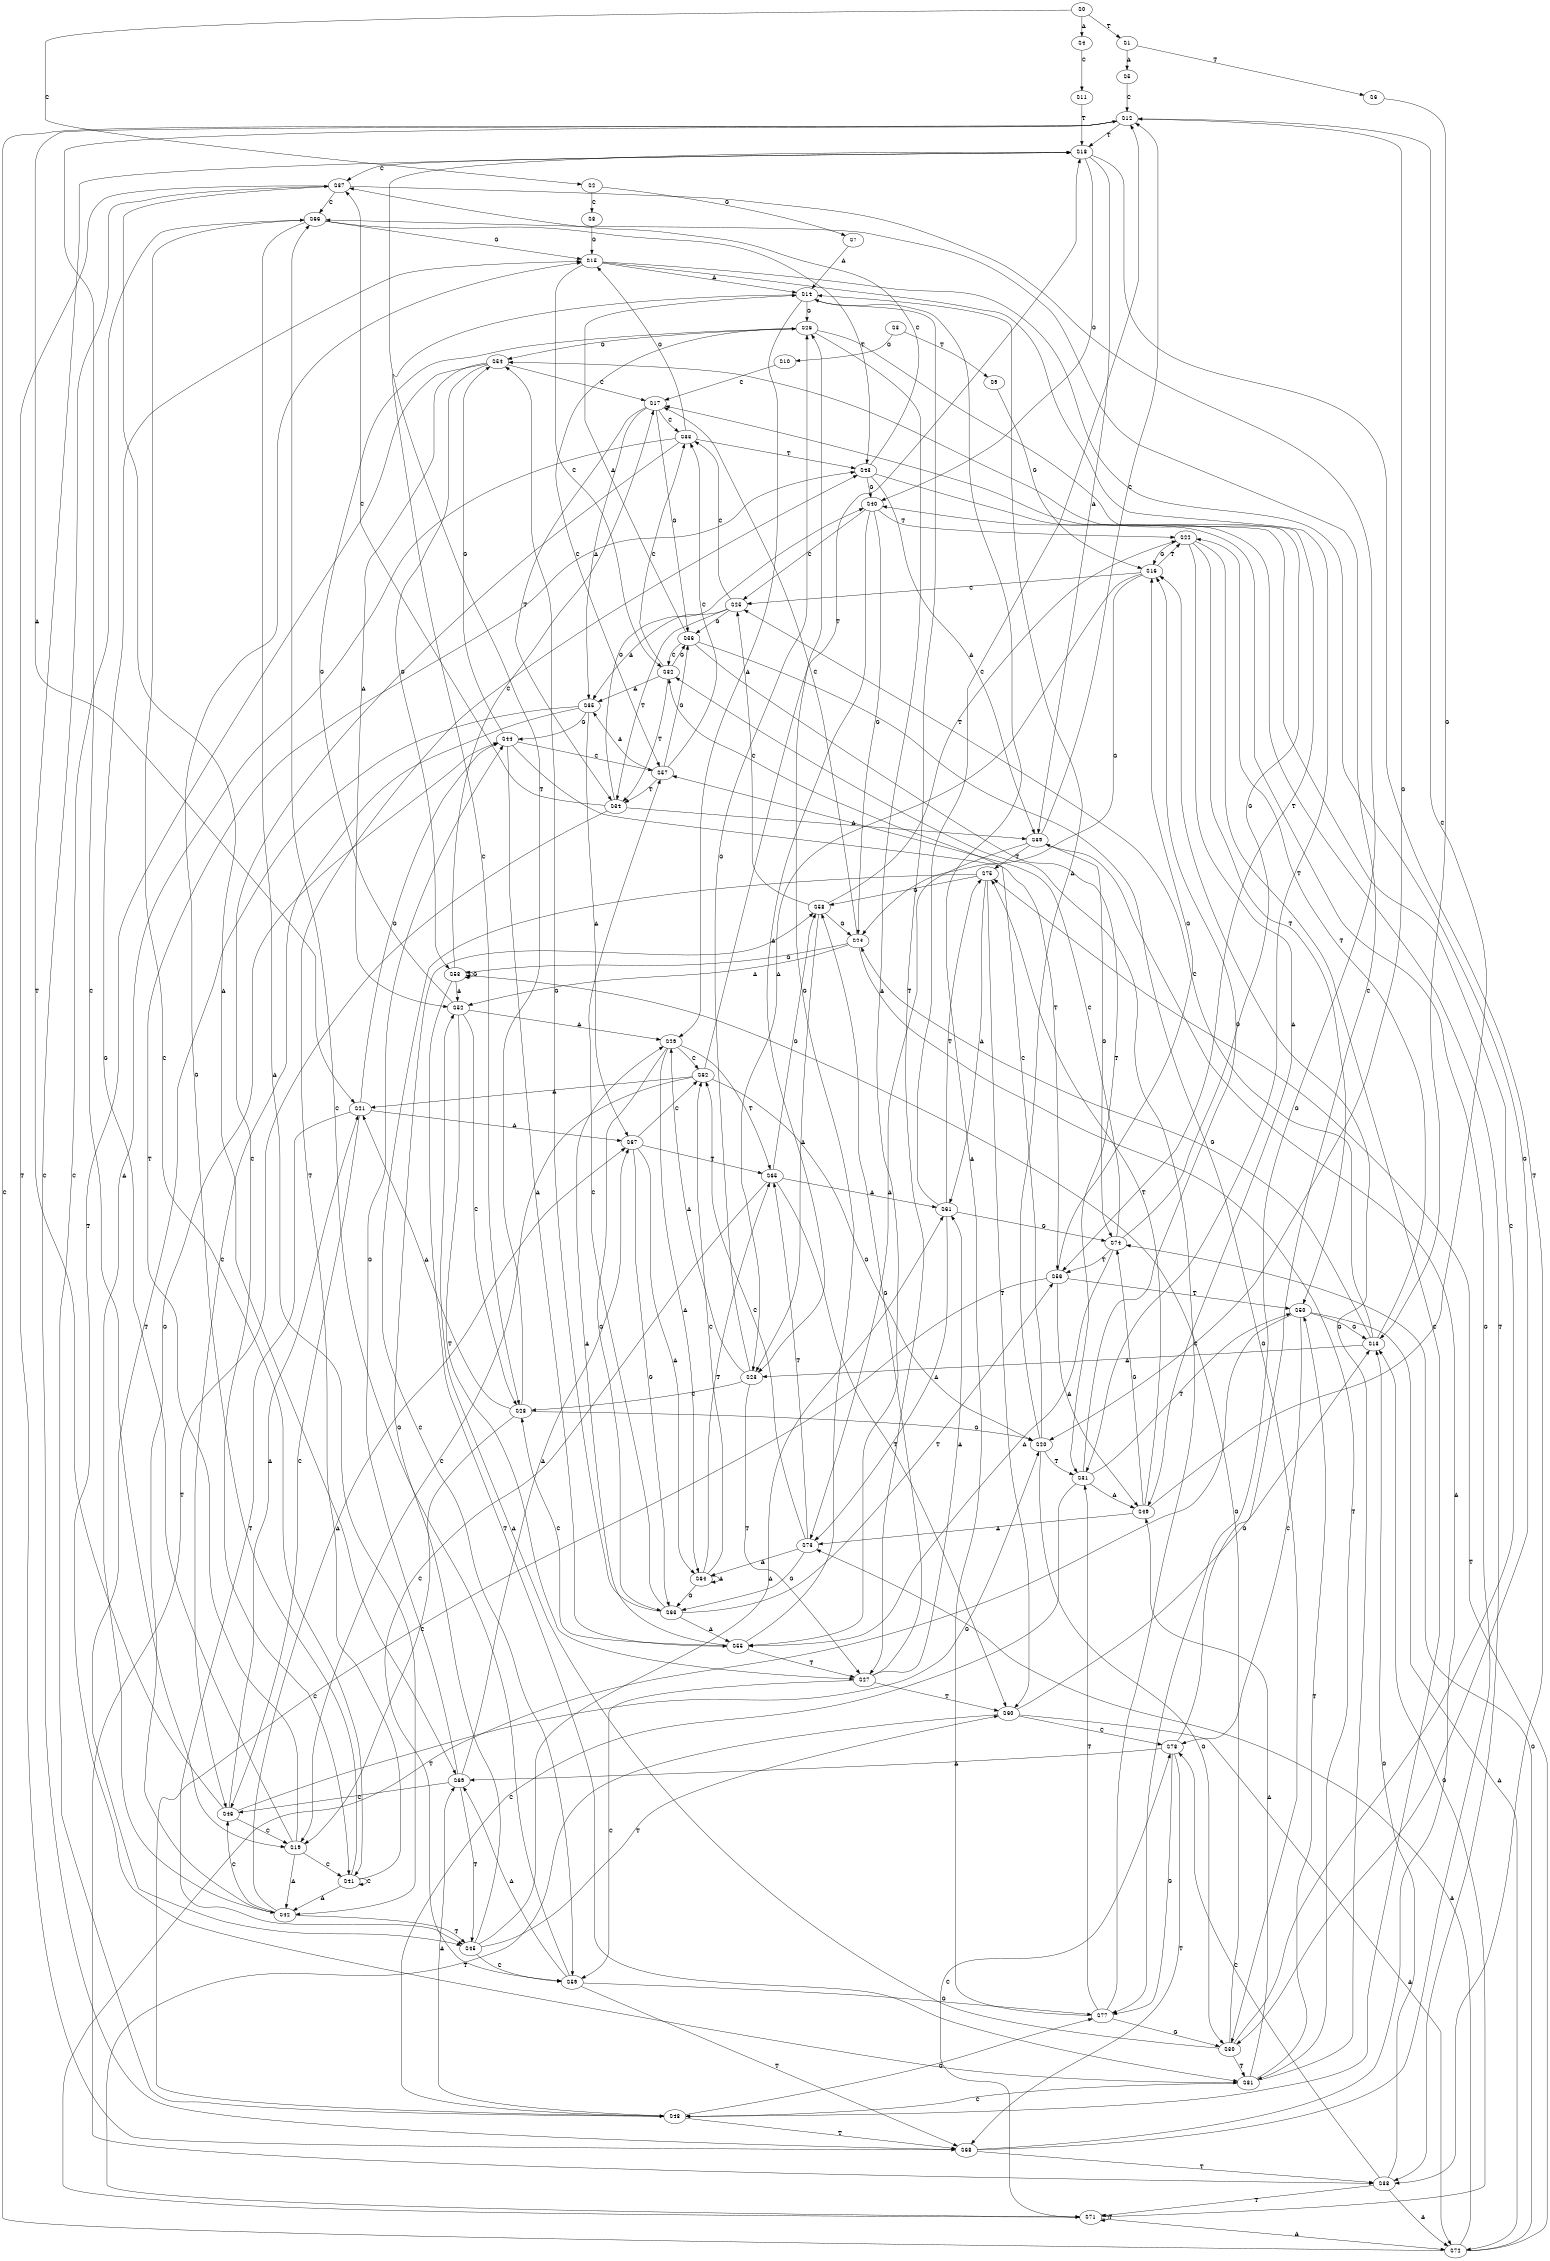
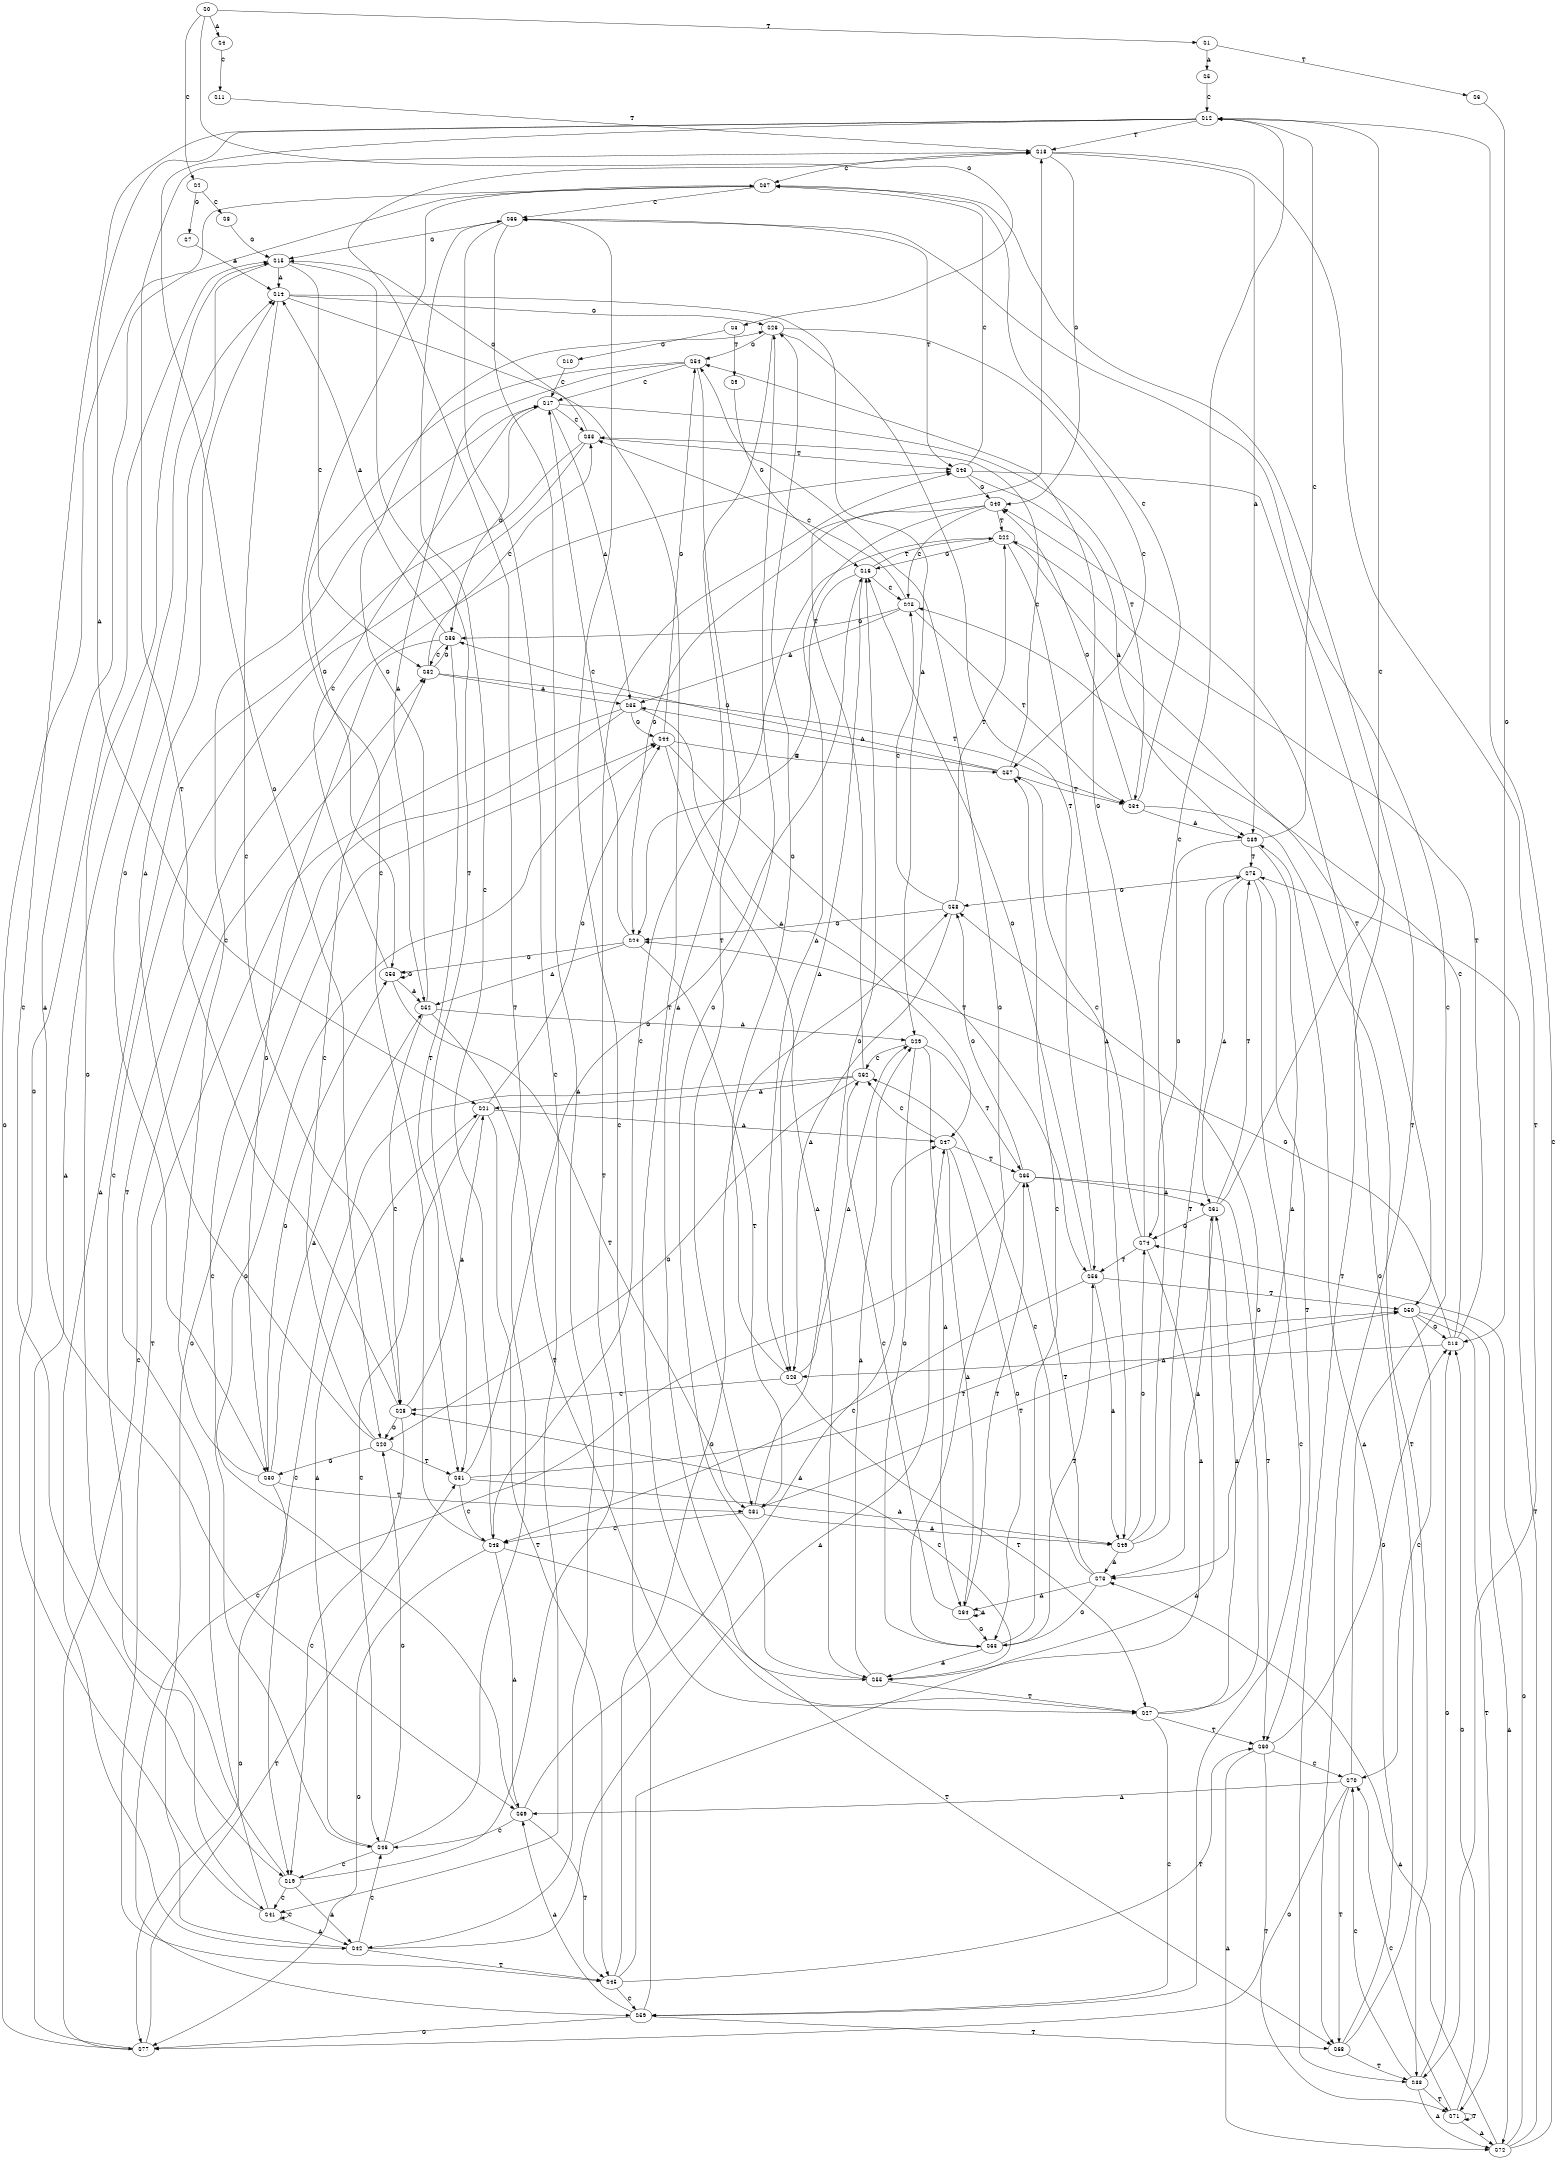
none -> (711, 165)
(632, 1143) -> (945, 1143)
(45, 1458) -> (343, 721)
(1172, 1747) -> (1352, 1781)
(1164, 2032) -> (239, 1773)
